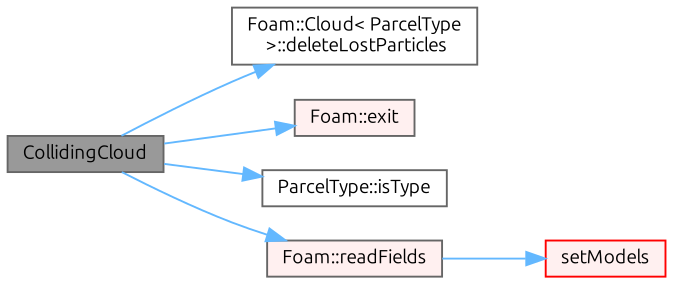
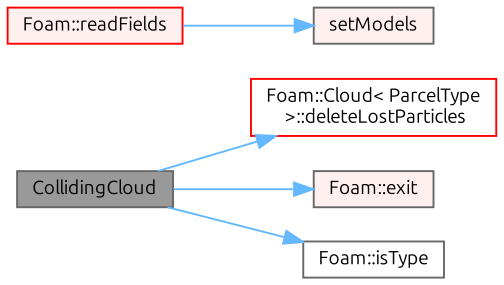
(355, 36) -> (374, 107)
(355, 188) -> (374, 260)
(193, 206) -> none
(355, 259) -> (95, 26)
(606, 259) -> (374, 26)
